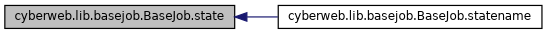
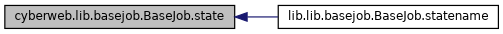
(410, 17) -> (388, 17)
